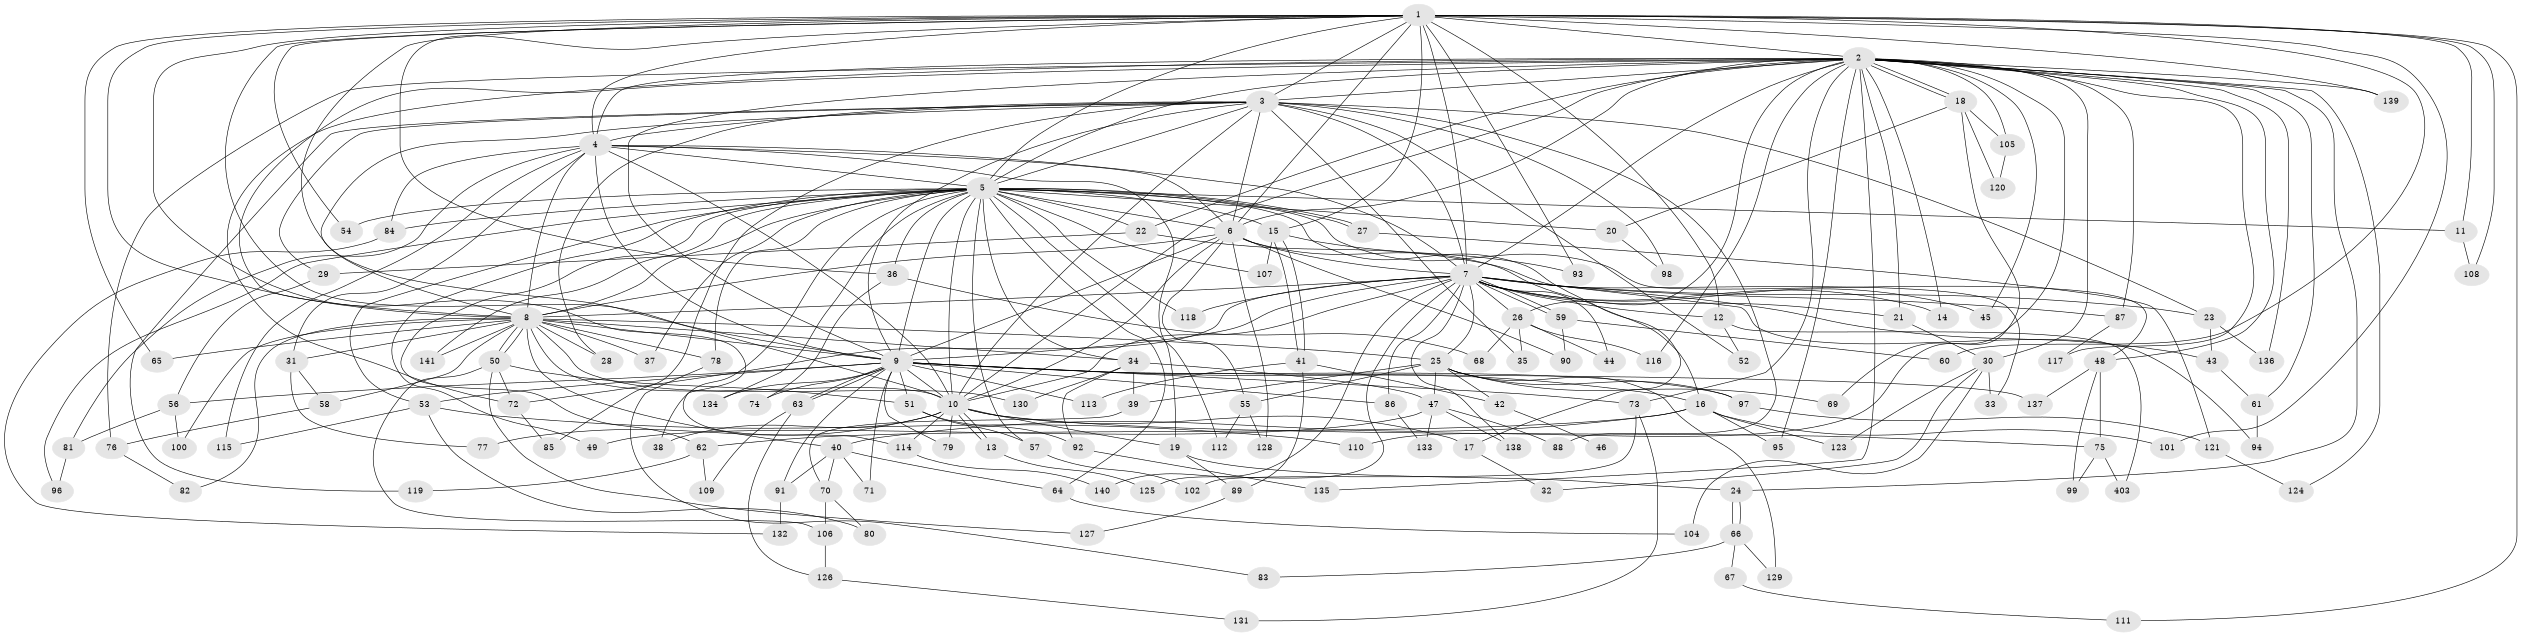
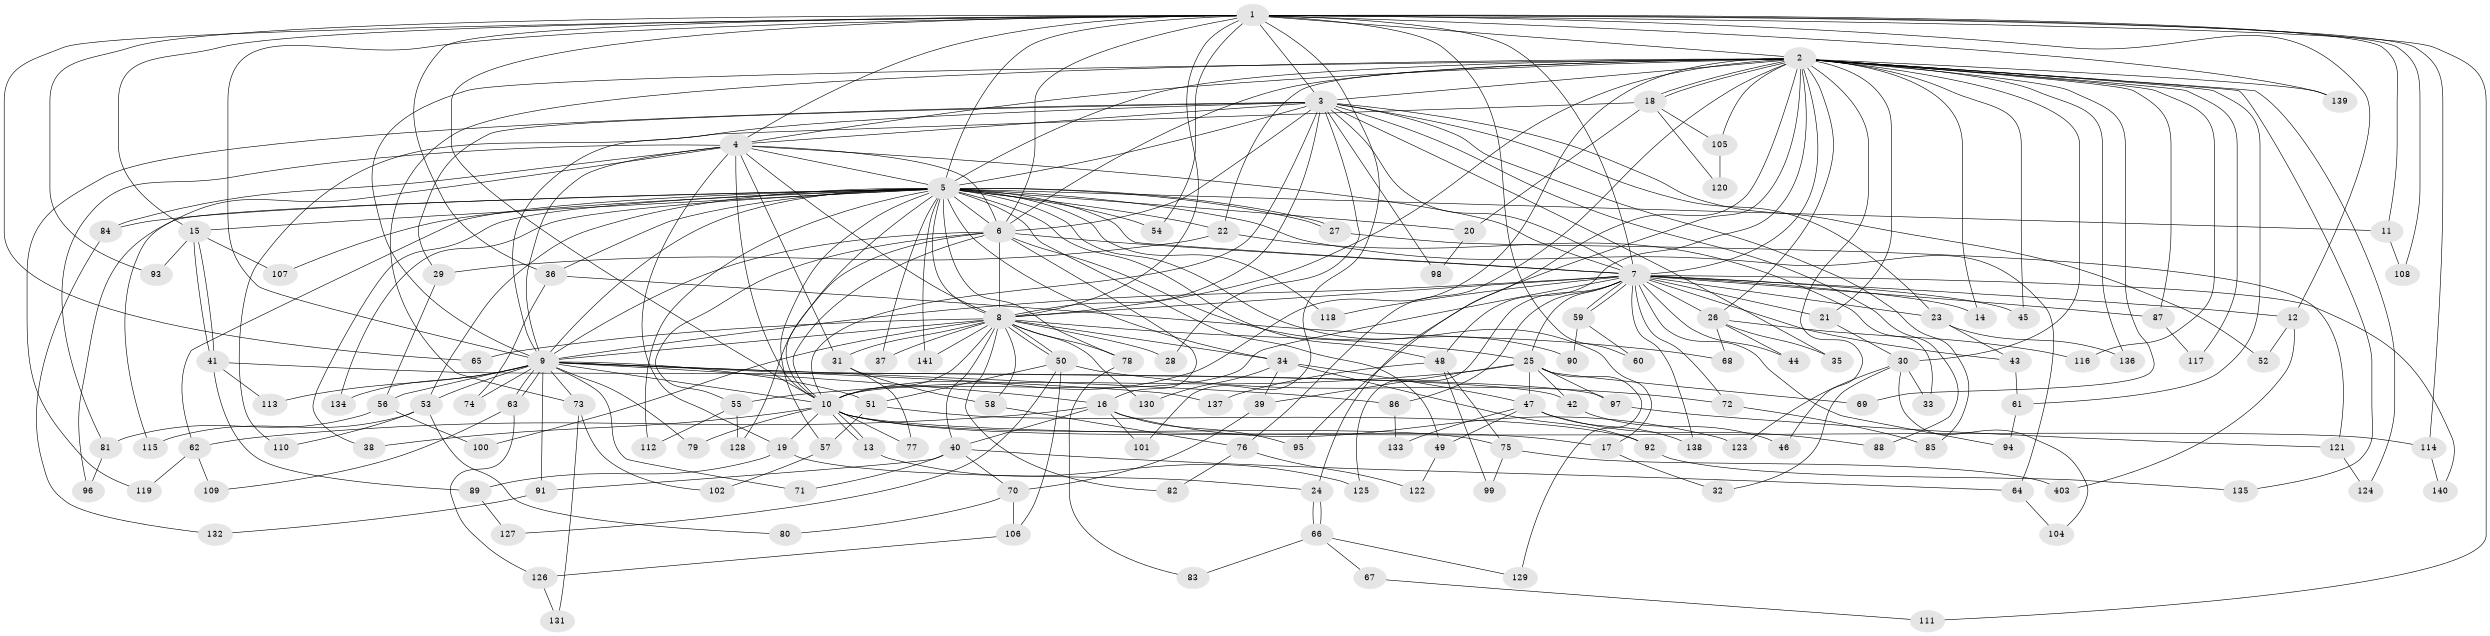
(486, 101) -> (1845, 245)
none -> (1121, 230)
none -> (1417, 491)
